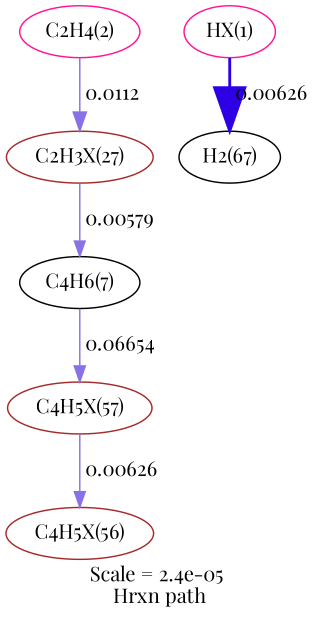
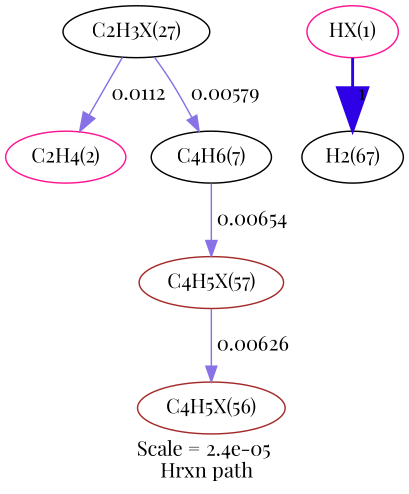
(80, 85) -> (106, 86)
(269, 94) -> (360, 94)
(80, 157) -> (136, 32)
(117, 345) -> (250, 220)
